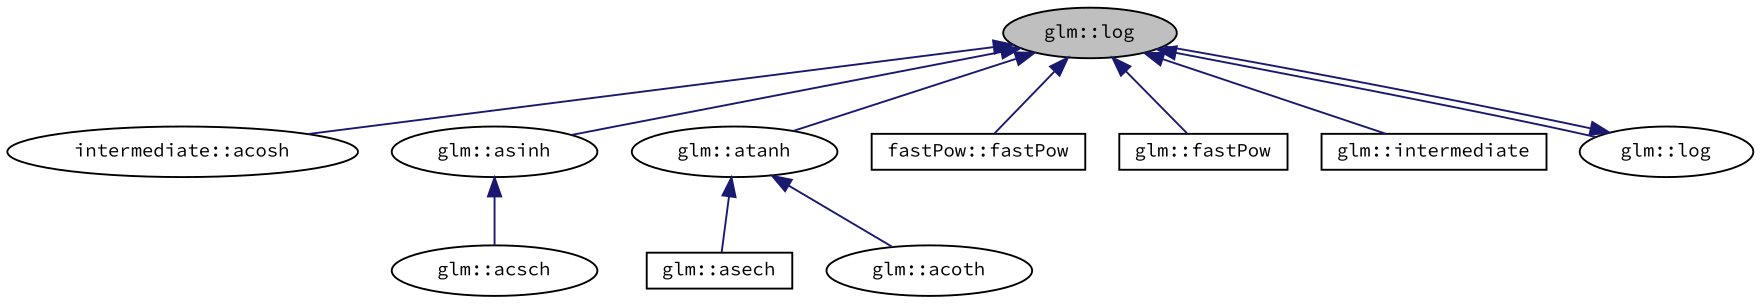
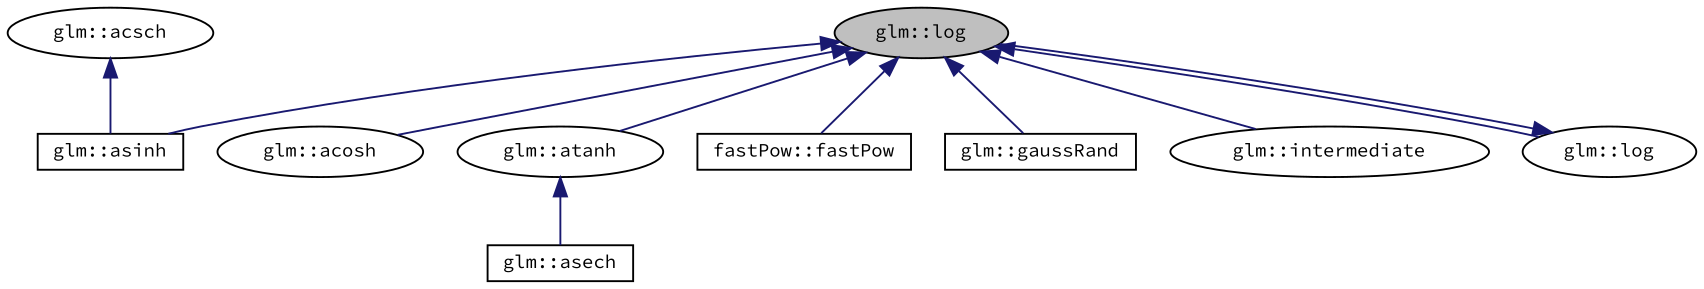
(183, 152) -> (320, 152)
(495, 152) -> (110, 152)
(1203, 152) -> (1041, 152)
(1434, 152) -> (1330, 152)
(495, 221) -> (110, 106)
(929, 271) -> none
